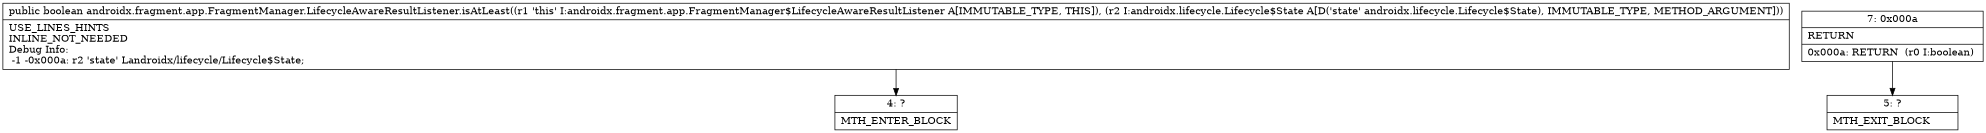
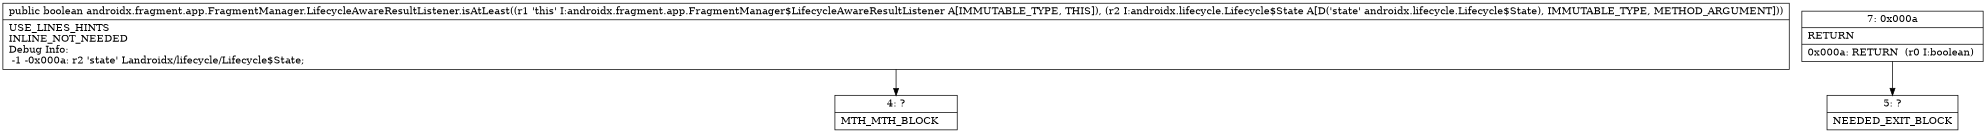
(896, 121) -> (890, 121)
(1882, 121) -> (1892, 121)
